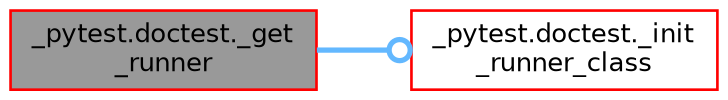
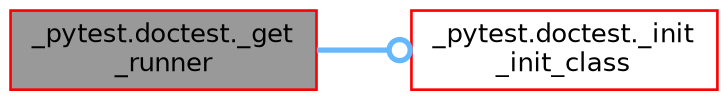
(564, 50) -> (564, 50)
